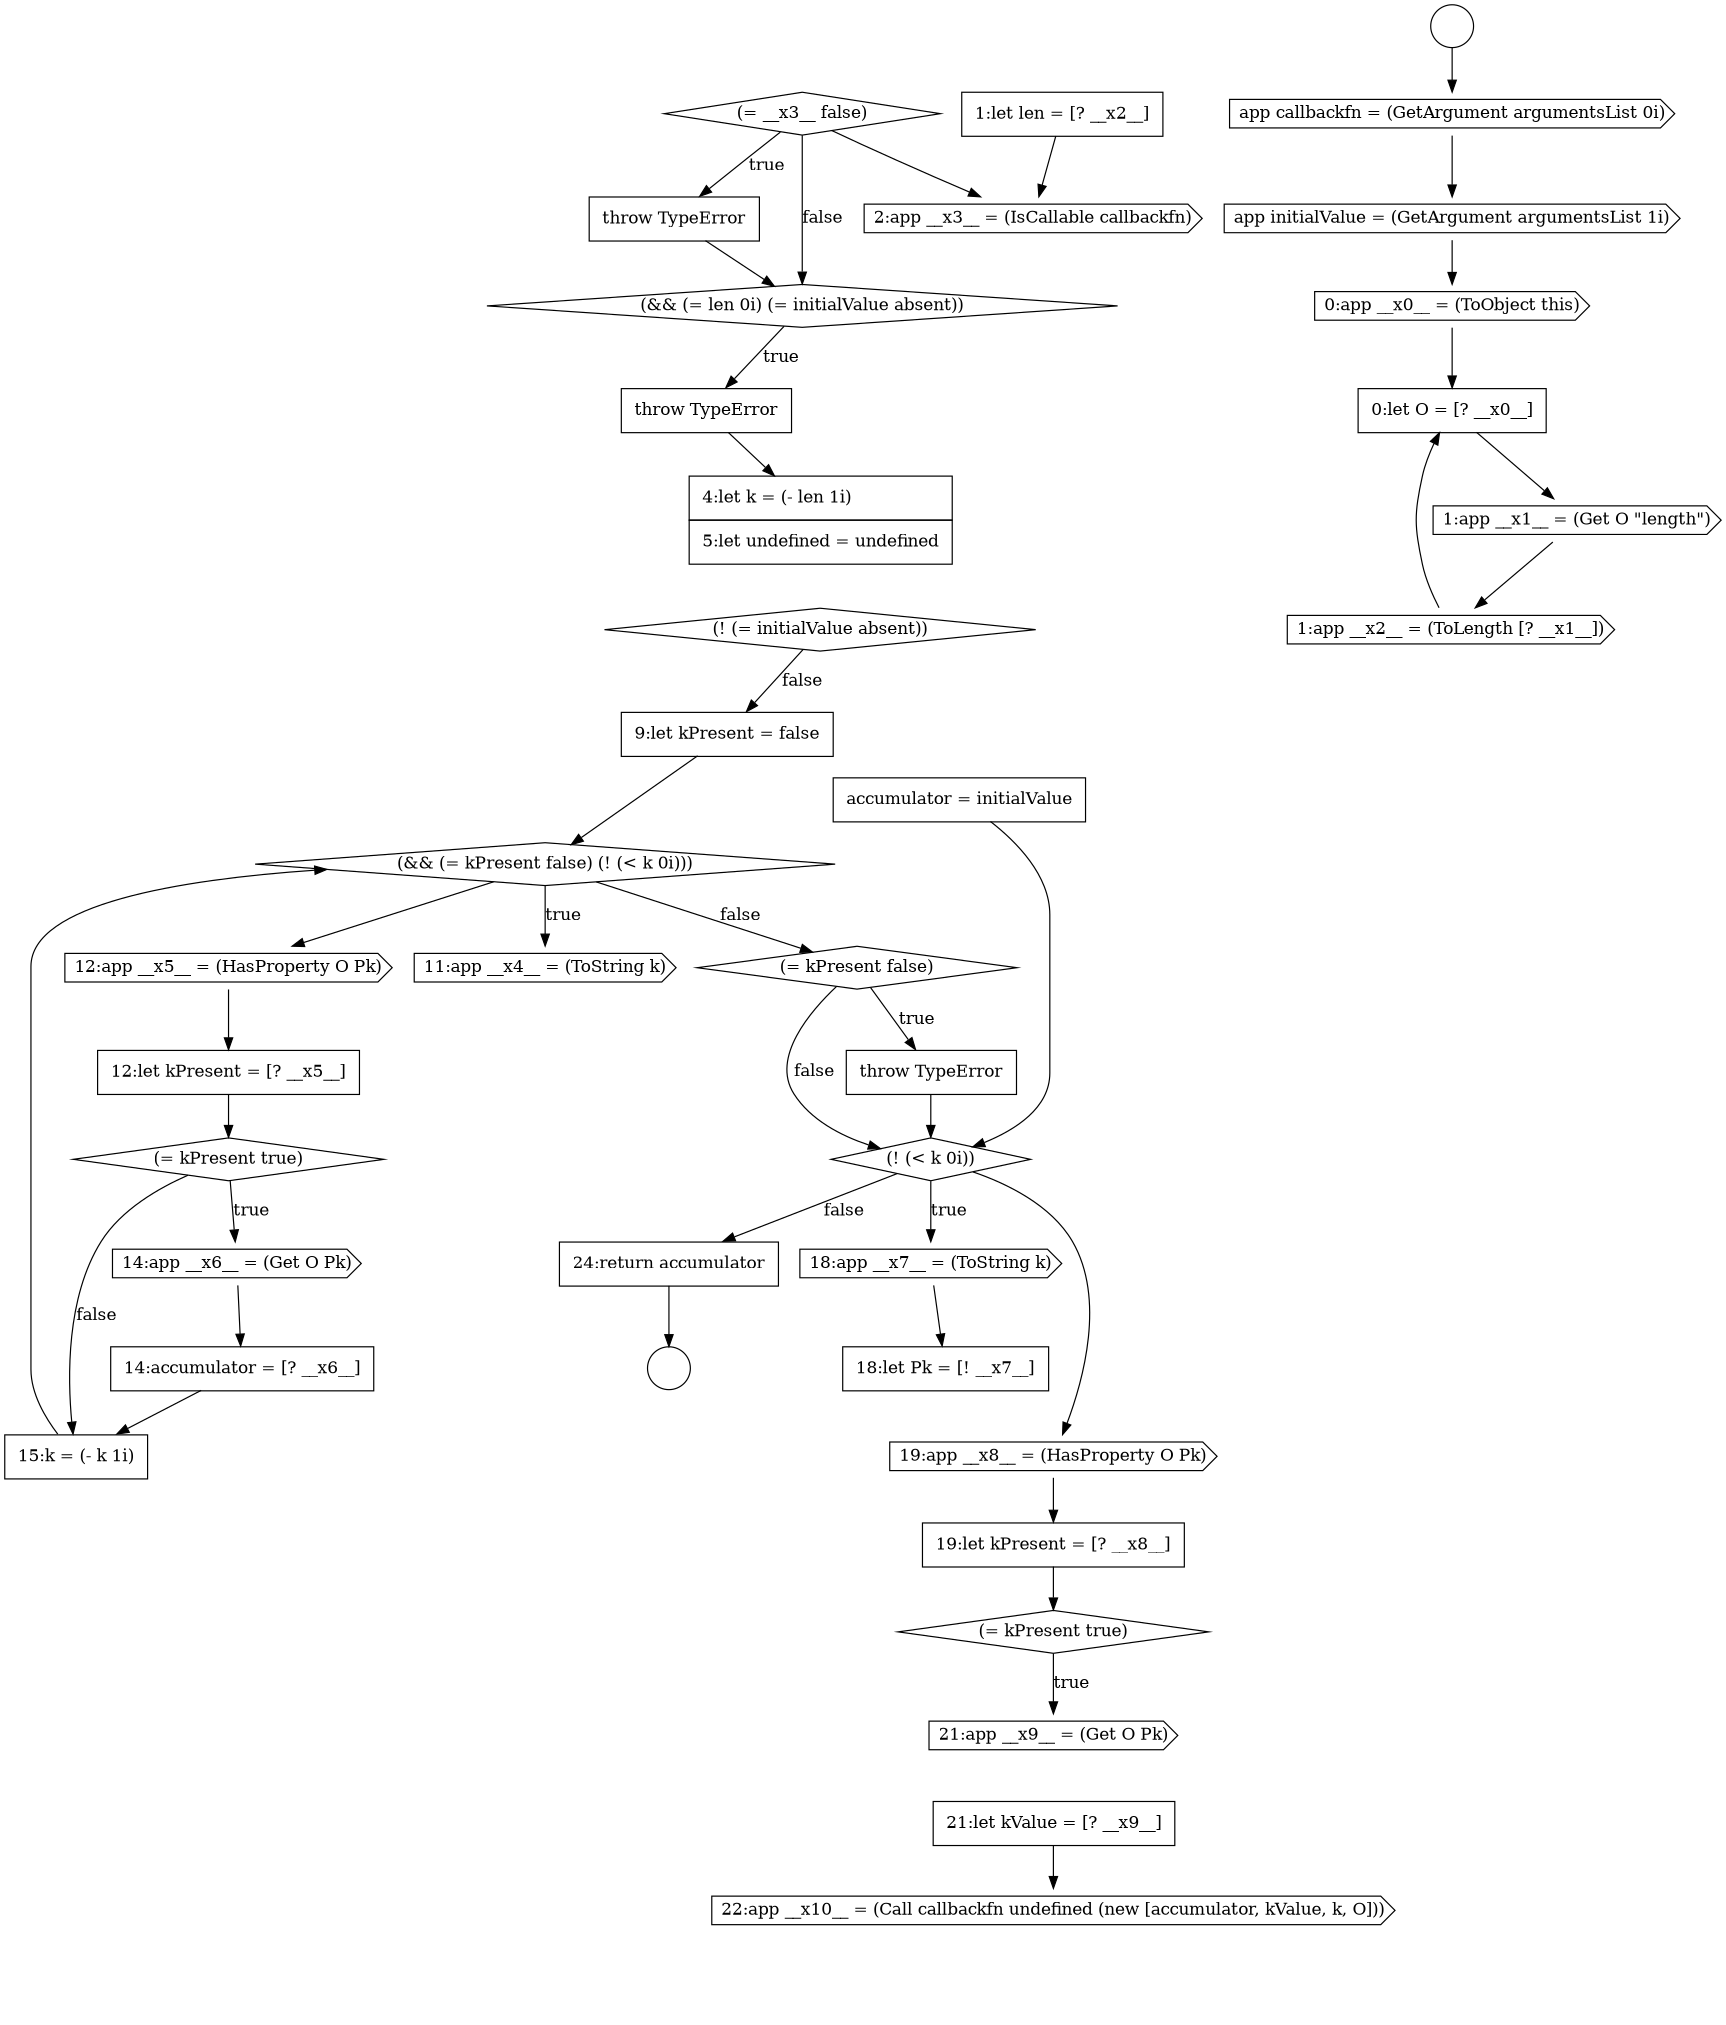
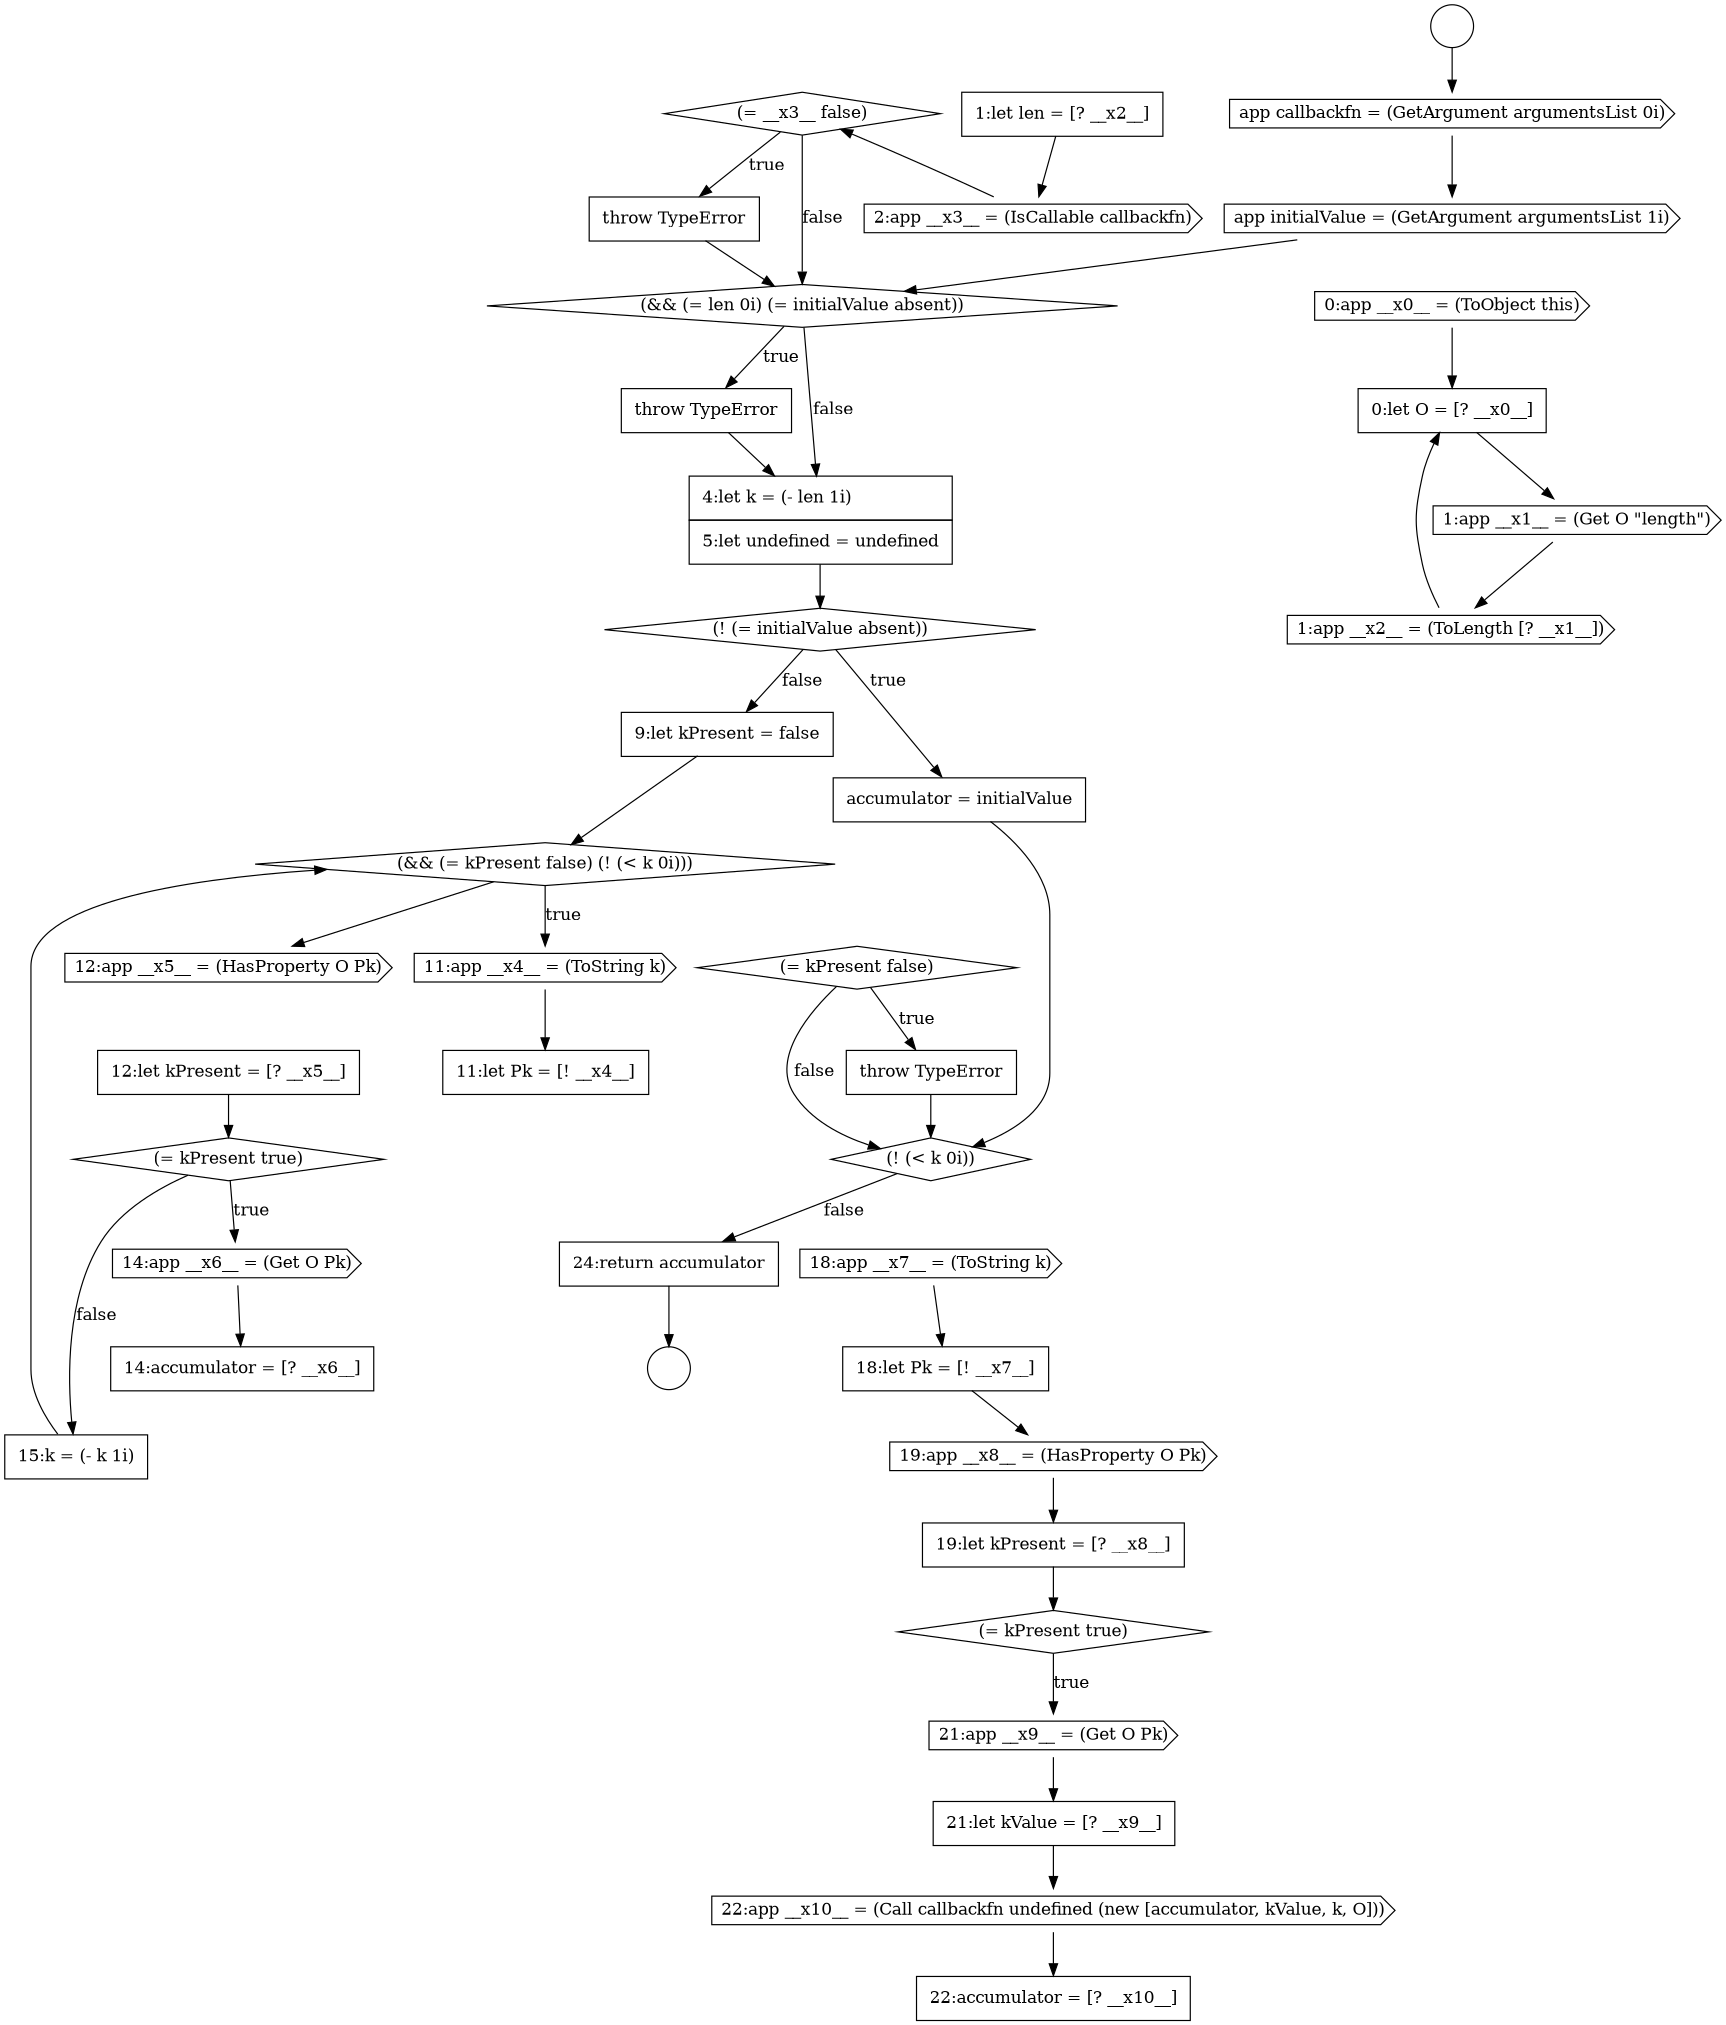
(900, 162) -> (923, 165)
(1452, 256) -> (1107, 265)
none -> (810, 396)
none -> (820, 580)
none -> (885, 709)
(699, 915) -> none
(229, 1014) -> none
none -> (545, 1072)
(931, 1205) -> none
(1084, 1271) -> (995, 1409)
(164, 1409) -> none
none -> (1053, 1773)
none -> (1053, 1998)
